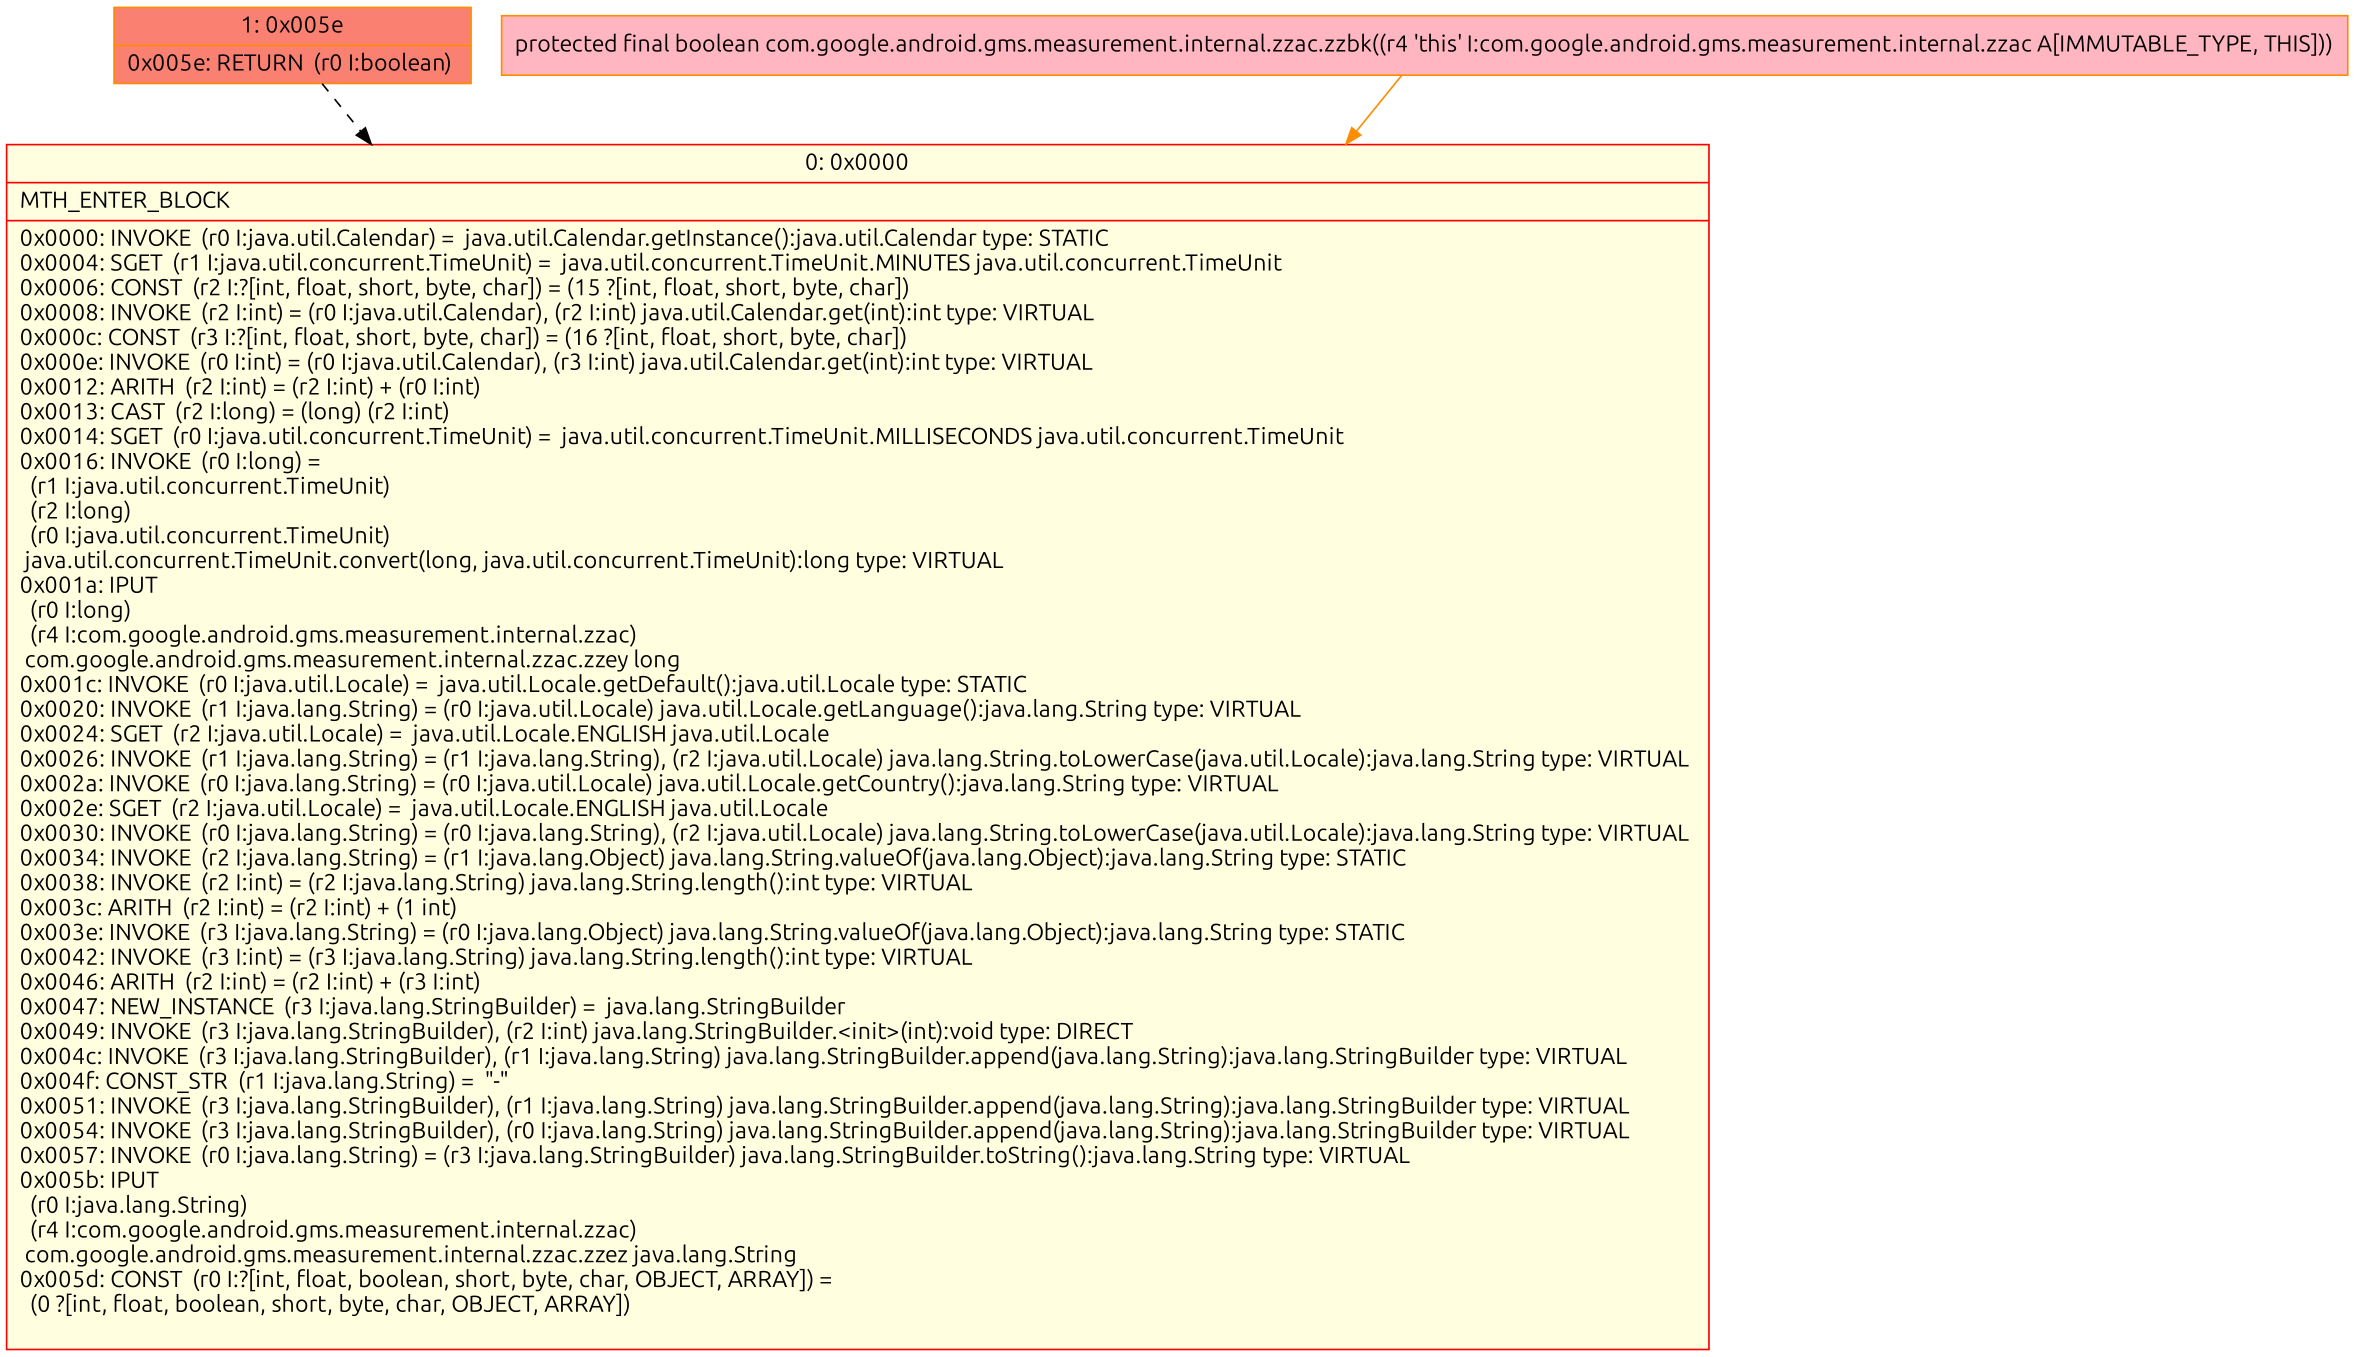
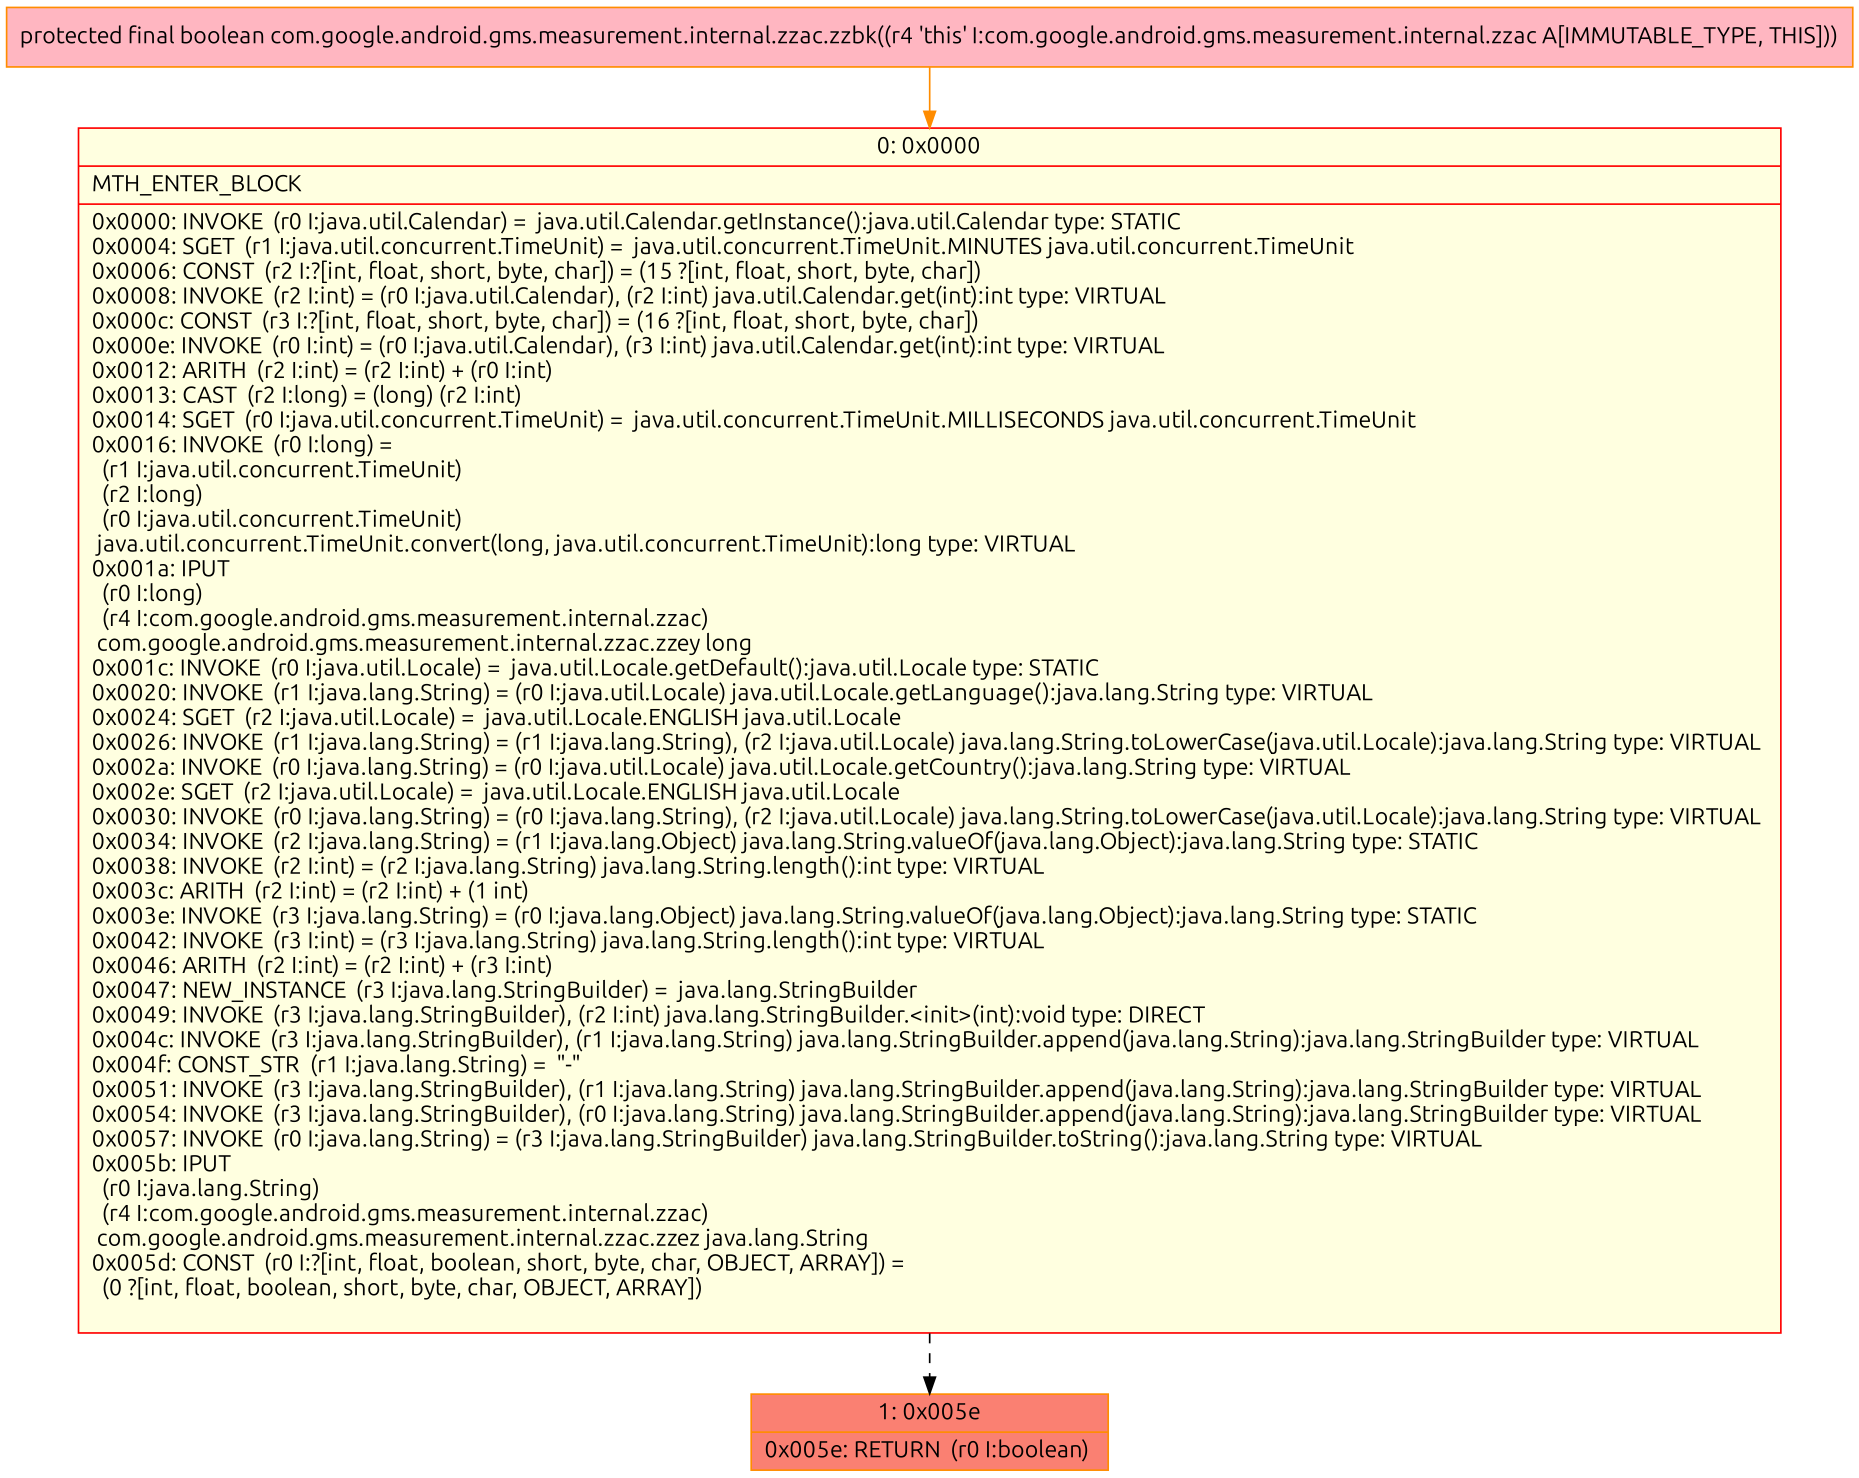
(341, 107) -> (930, 1355)
